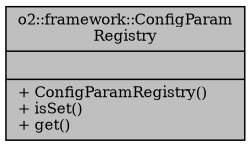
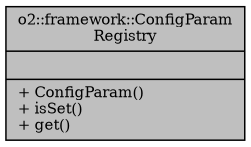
(113, 93) -> (81, 93)
